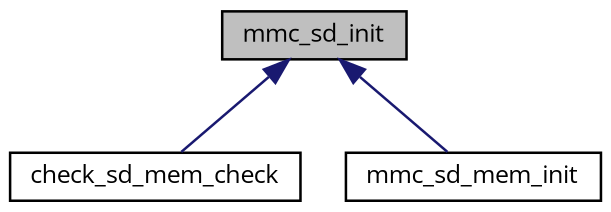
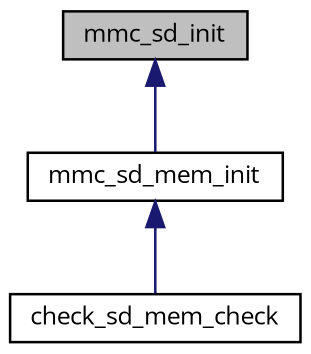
(225, 114) -> (155, 261)
